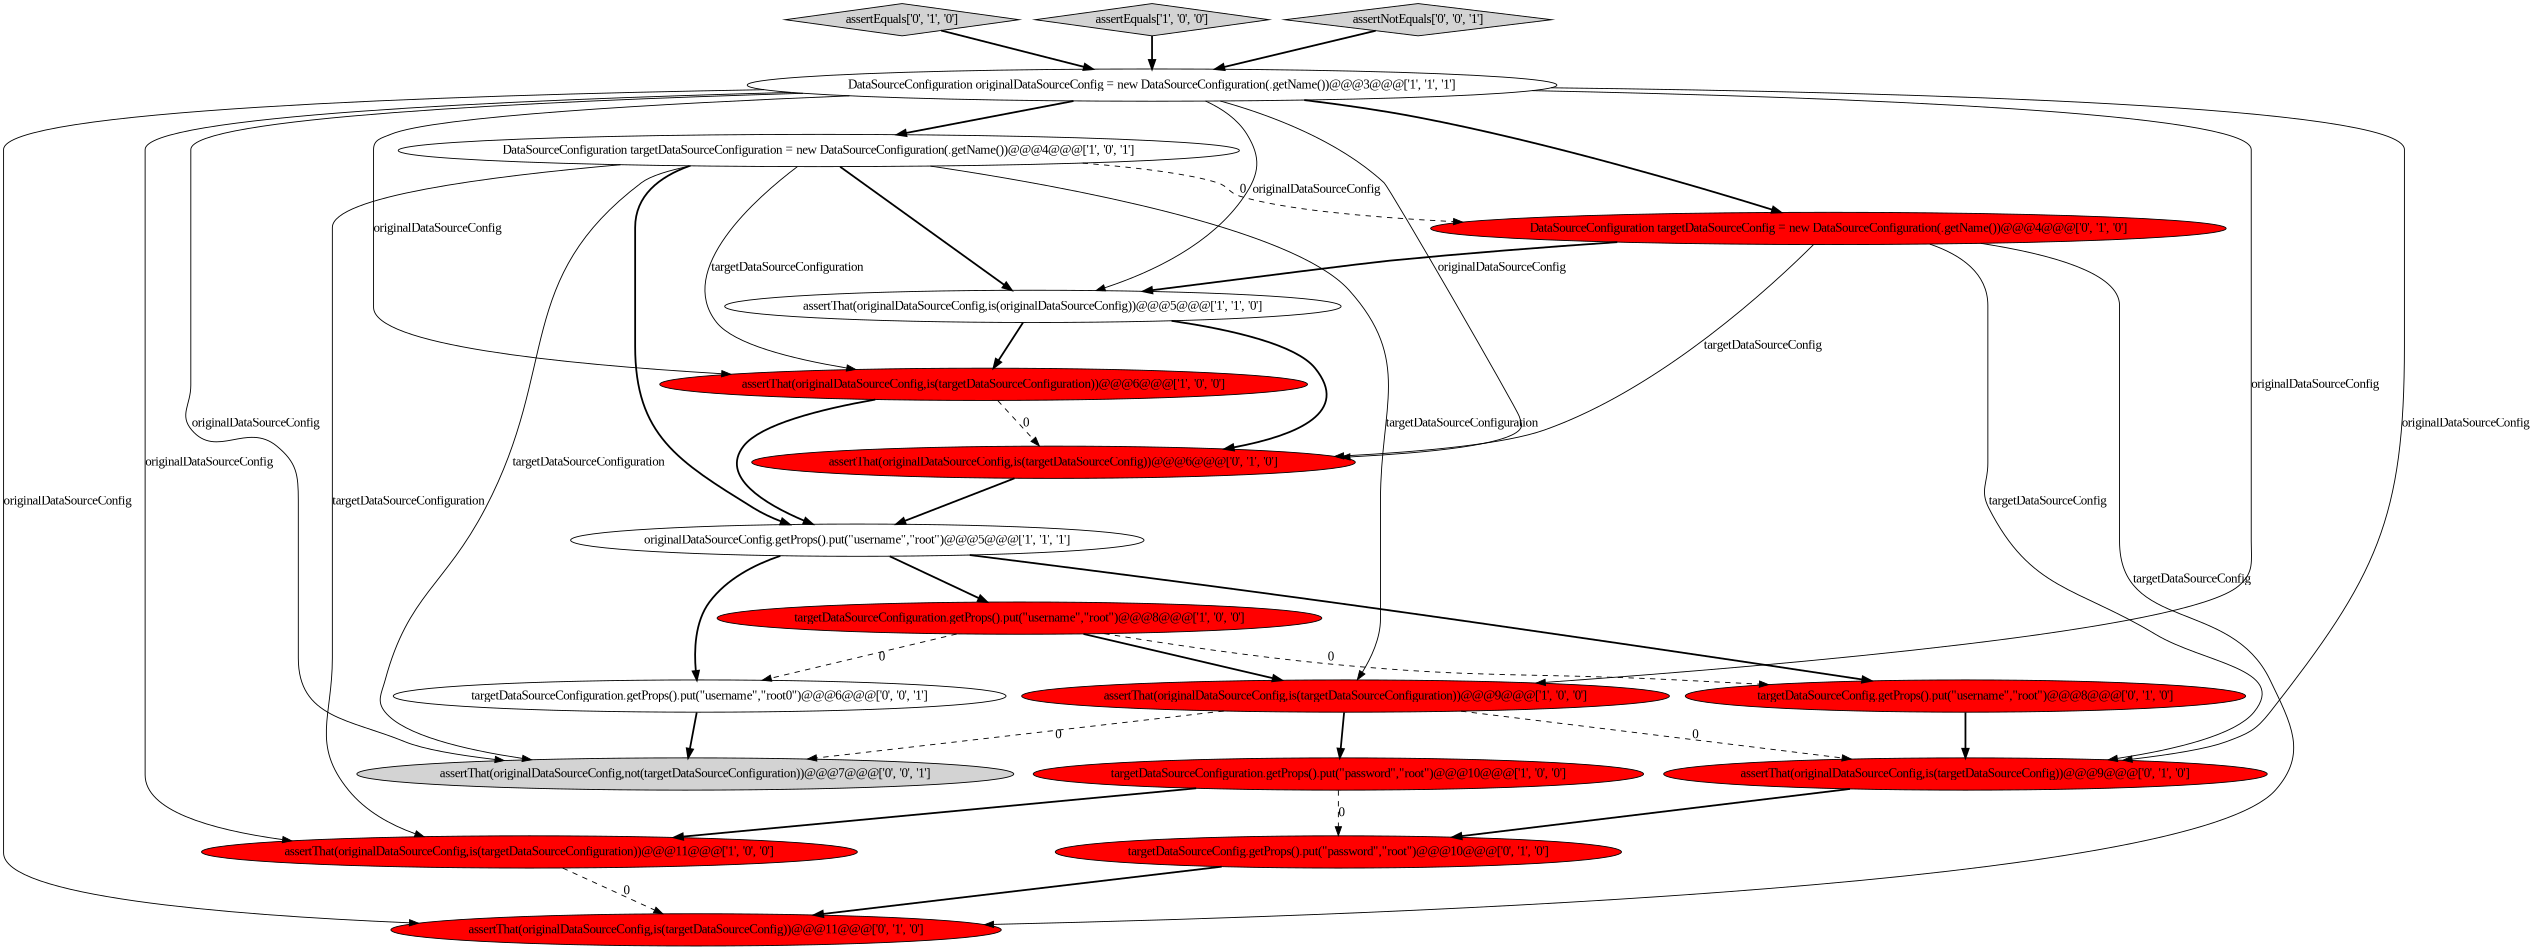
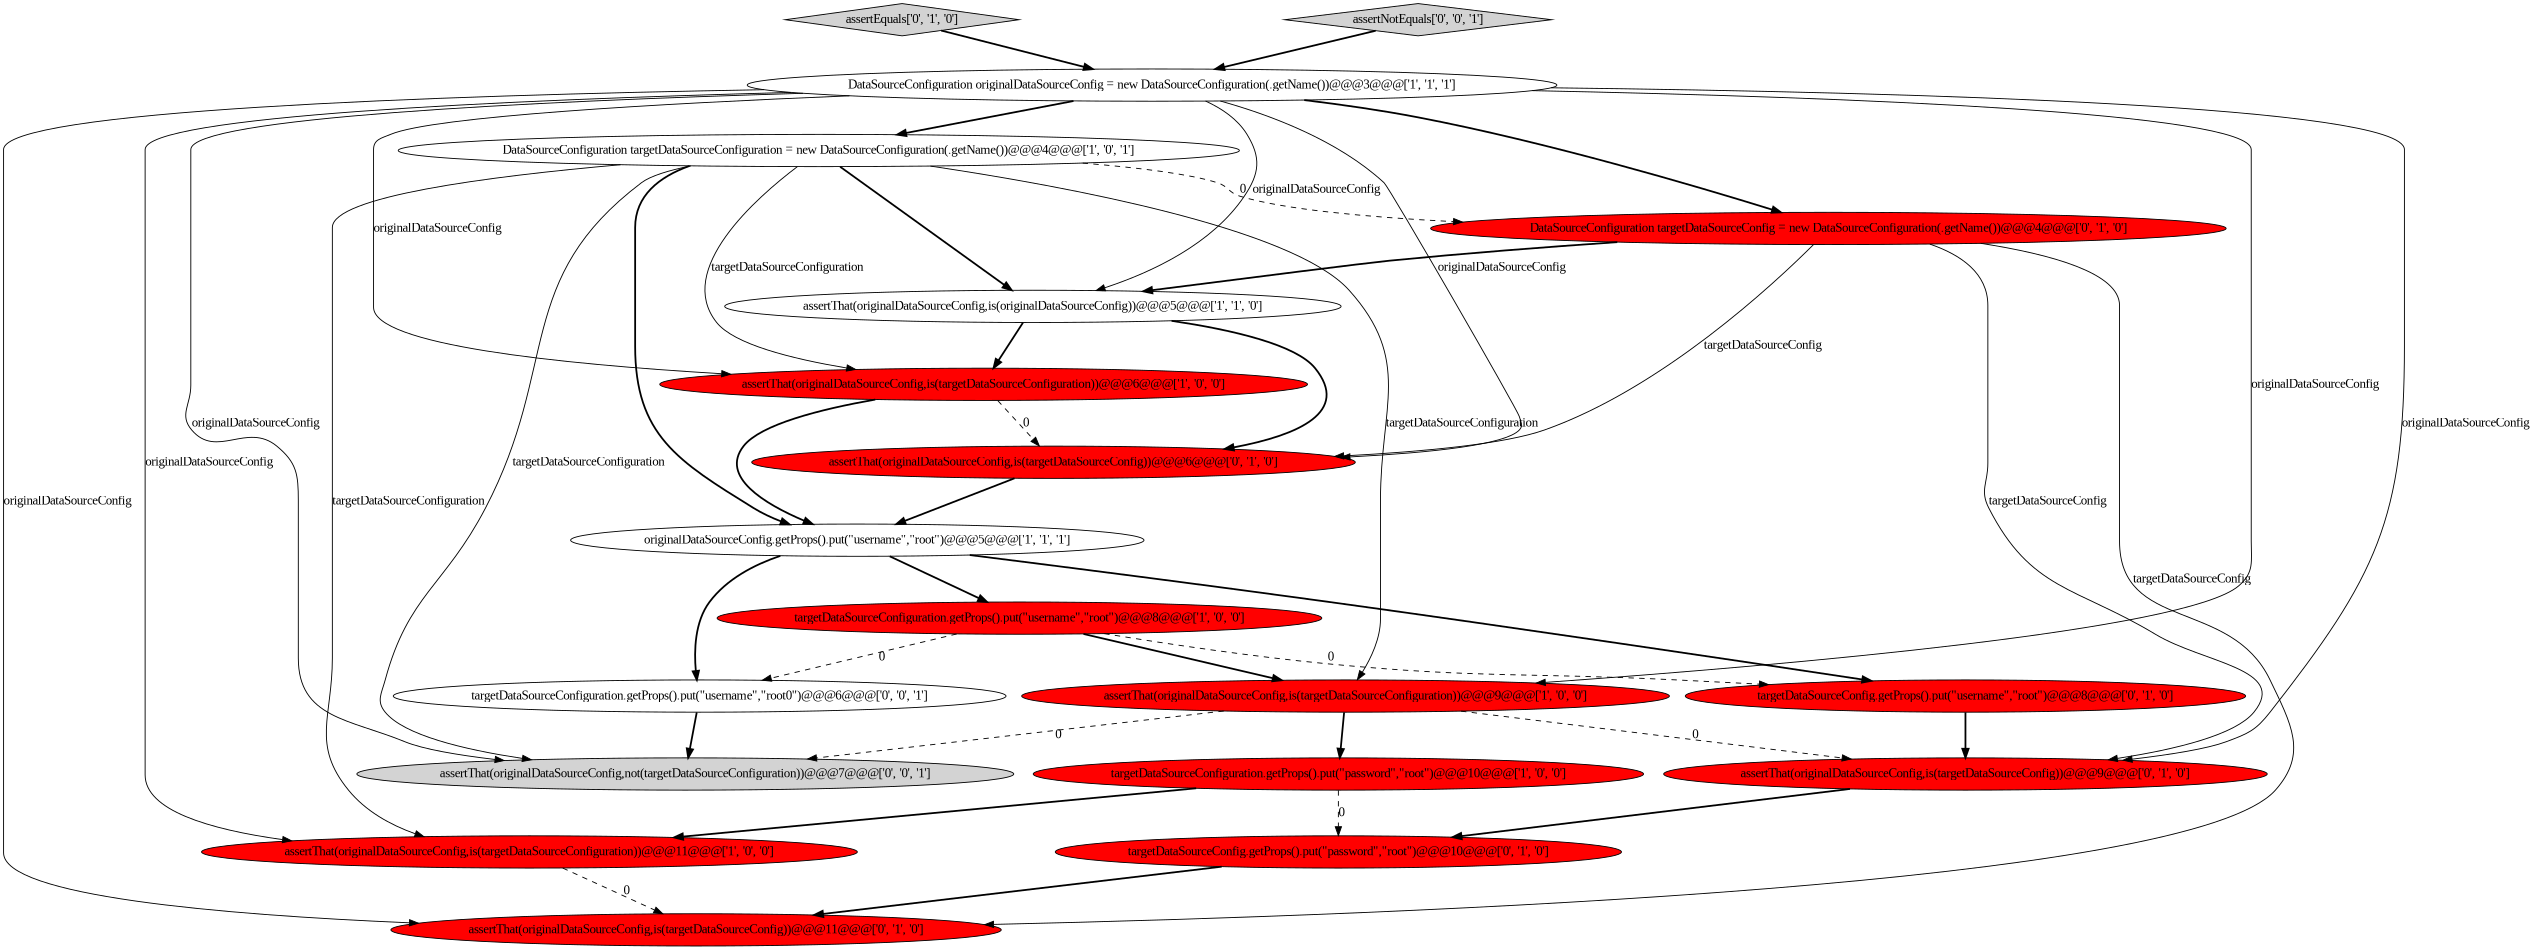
(1152, 20) -> none
